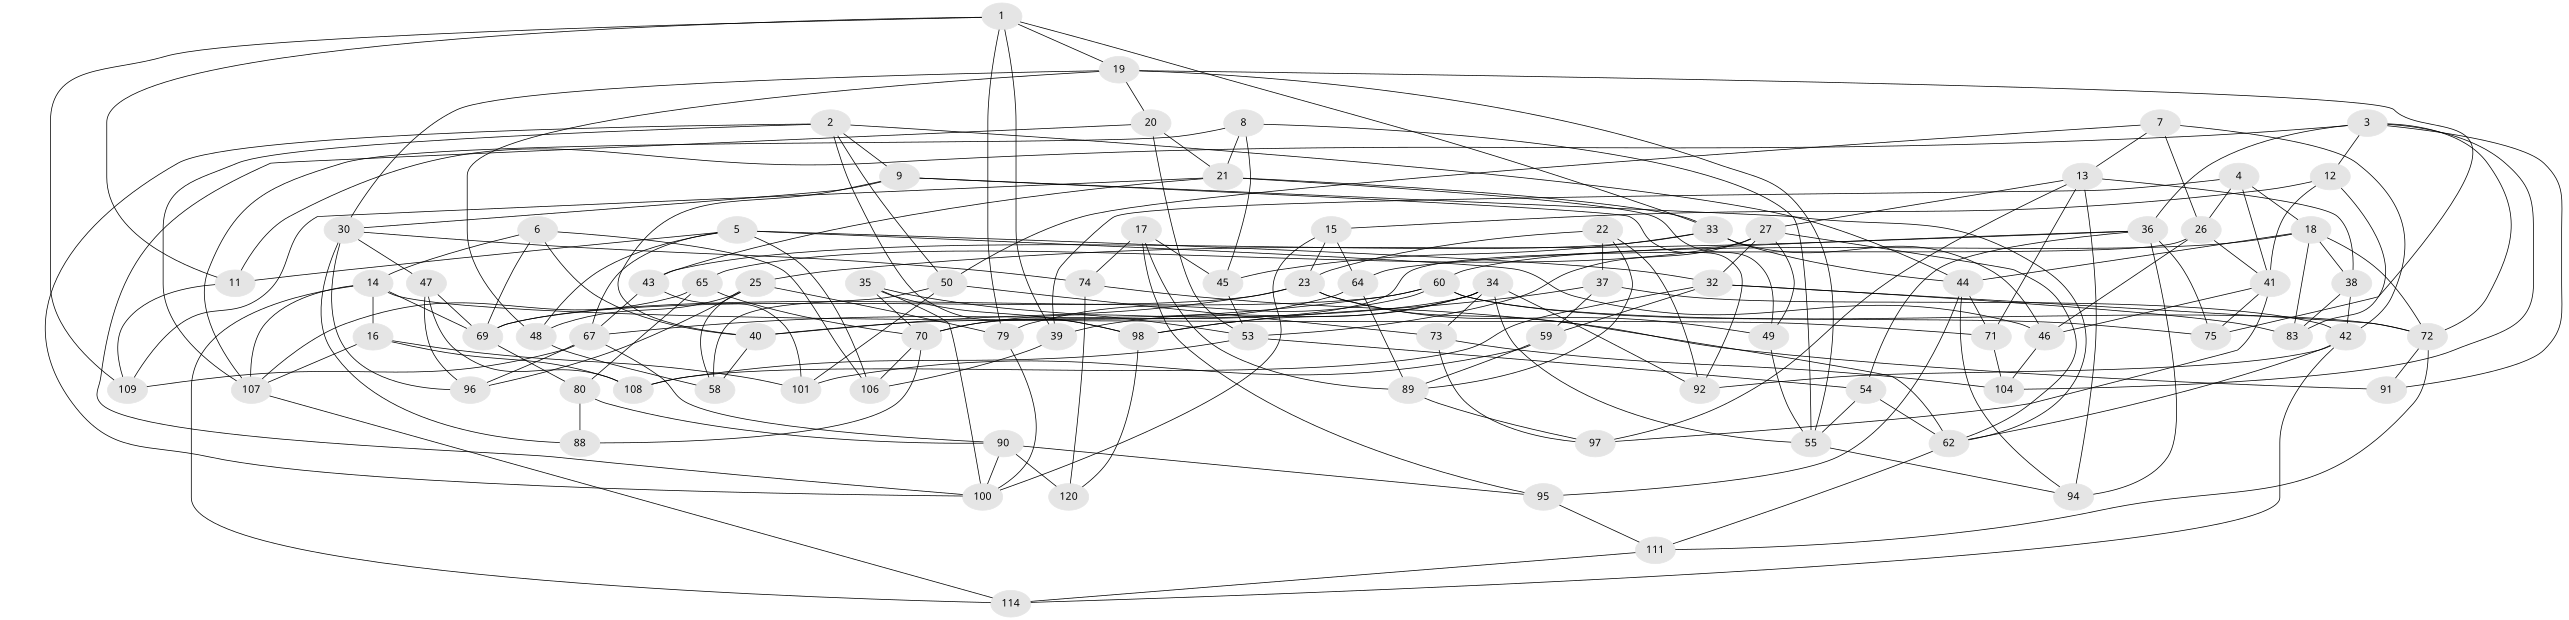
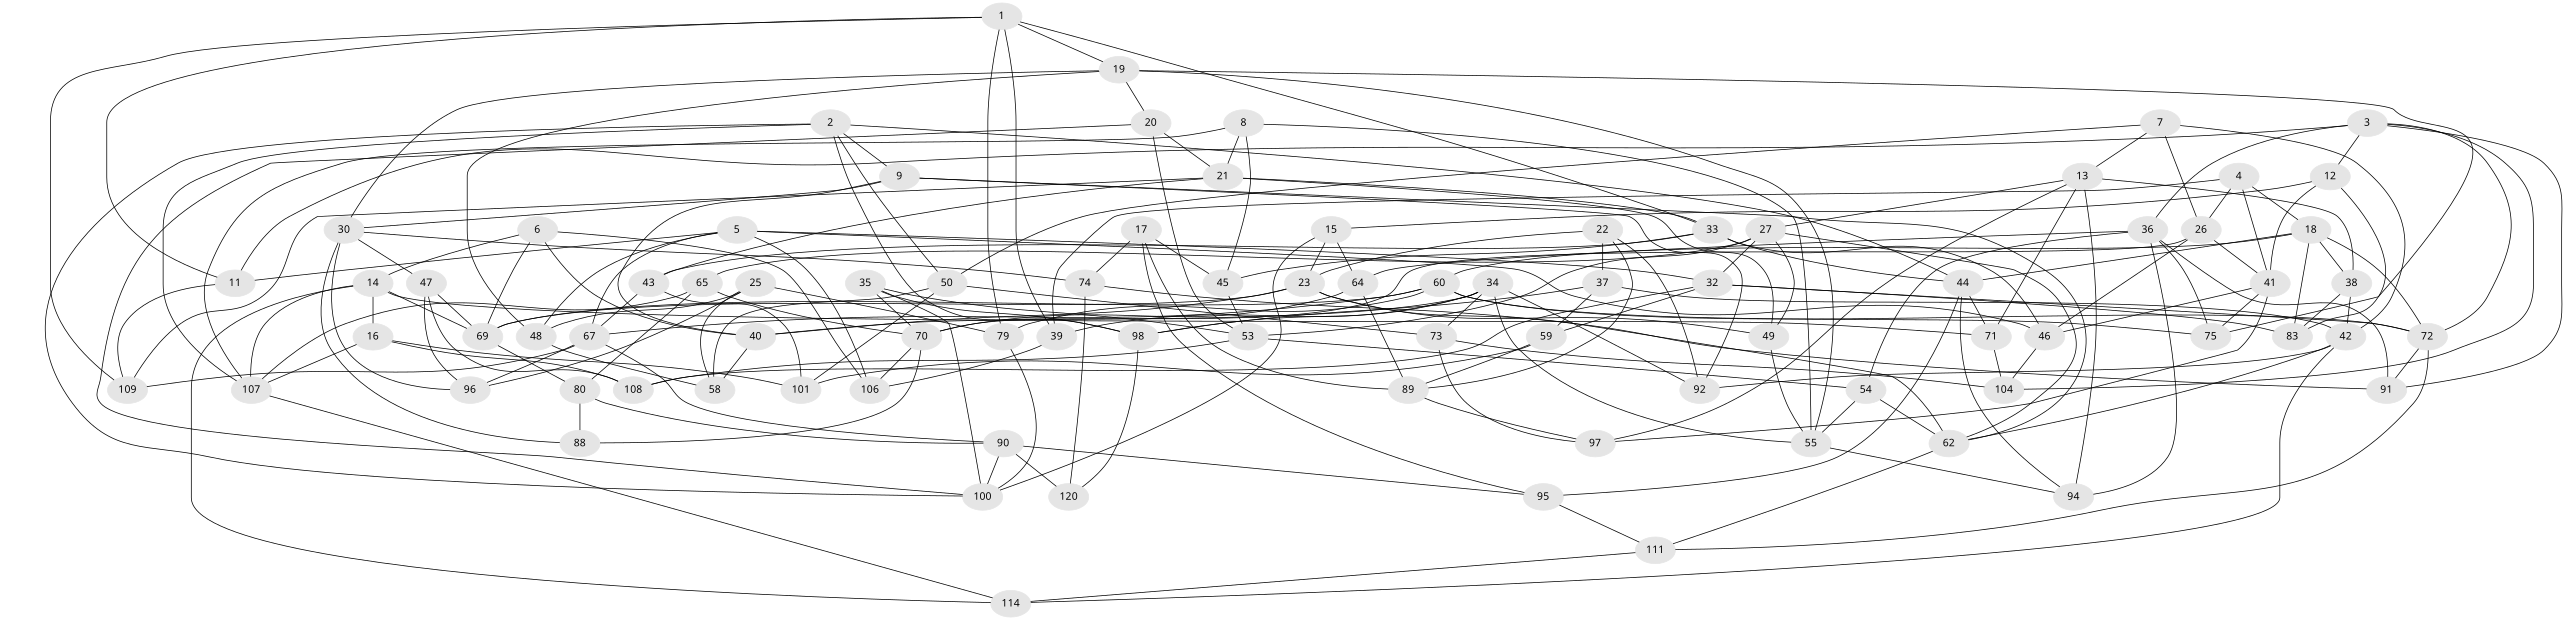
(1451, 248) -> (2289, 305)
